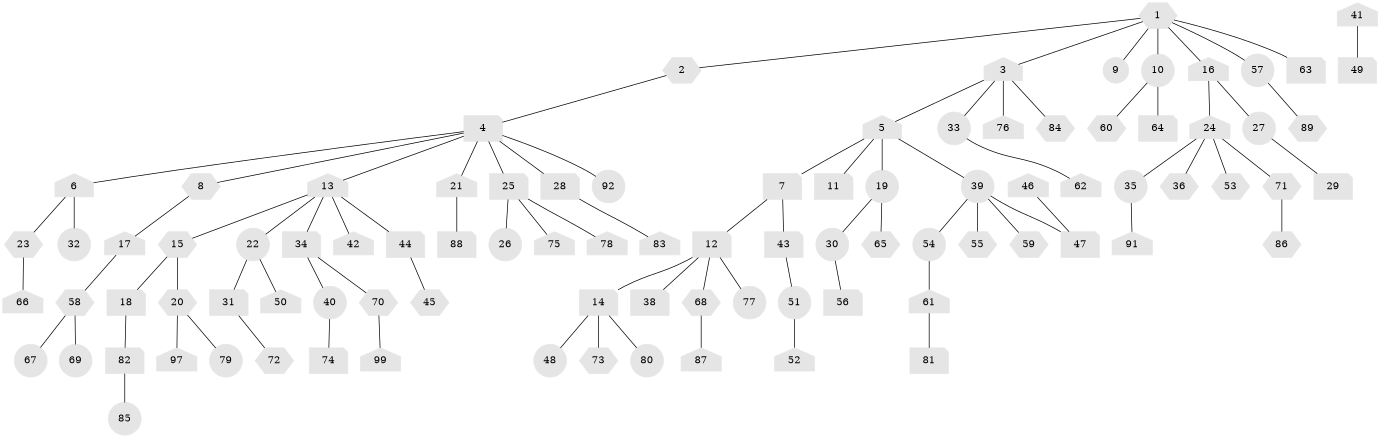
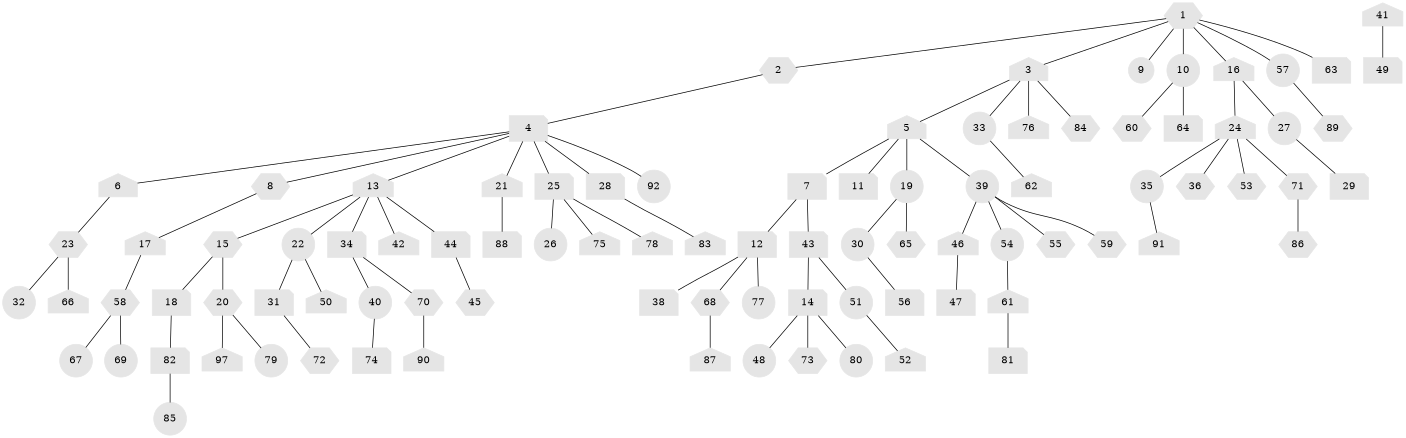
(74, 213) -> (44, 273)
(1025, 214) -> (969, 218)
(655, 274) -> (808, 274)
(381, 361) -> (424, 361)
